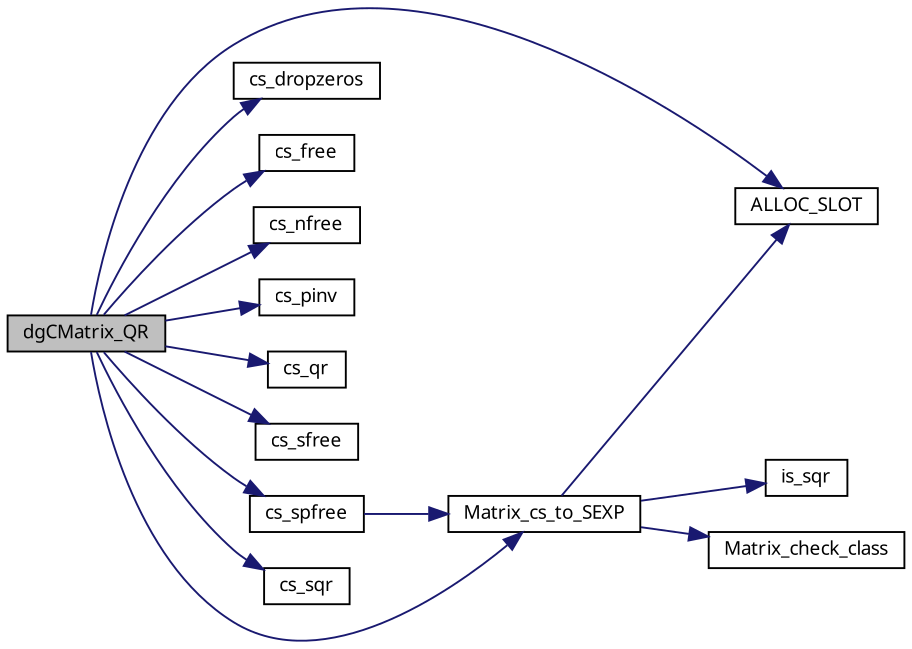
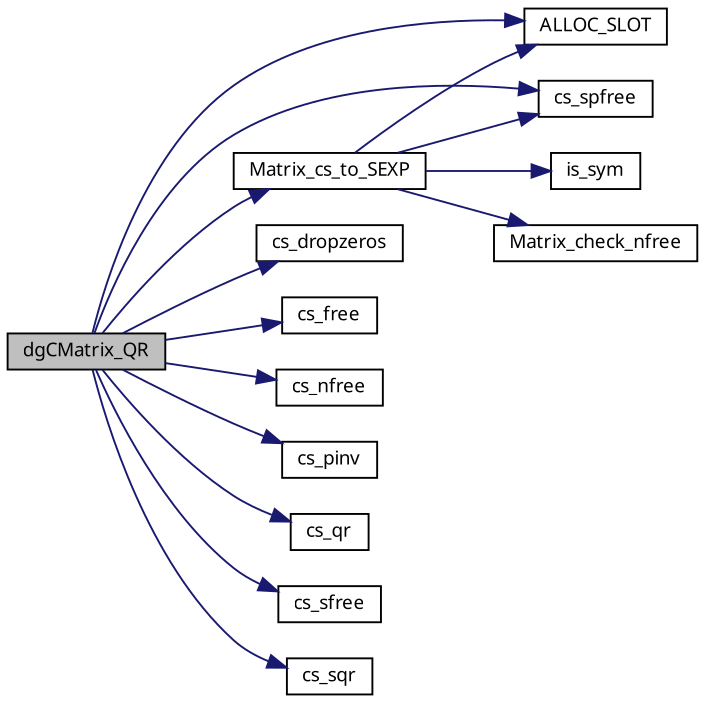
(807, 478) -> (596, 171)
(396, 514) -> (459, 136)
(807, 550) -> (596, 243)
